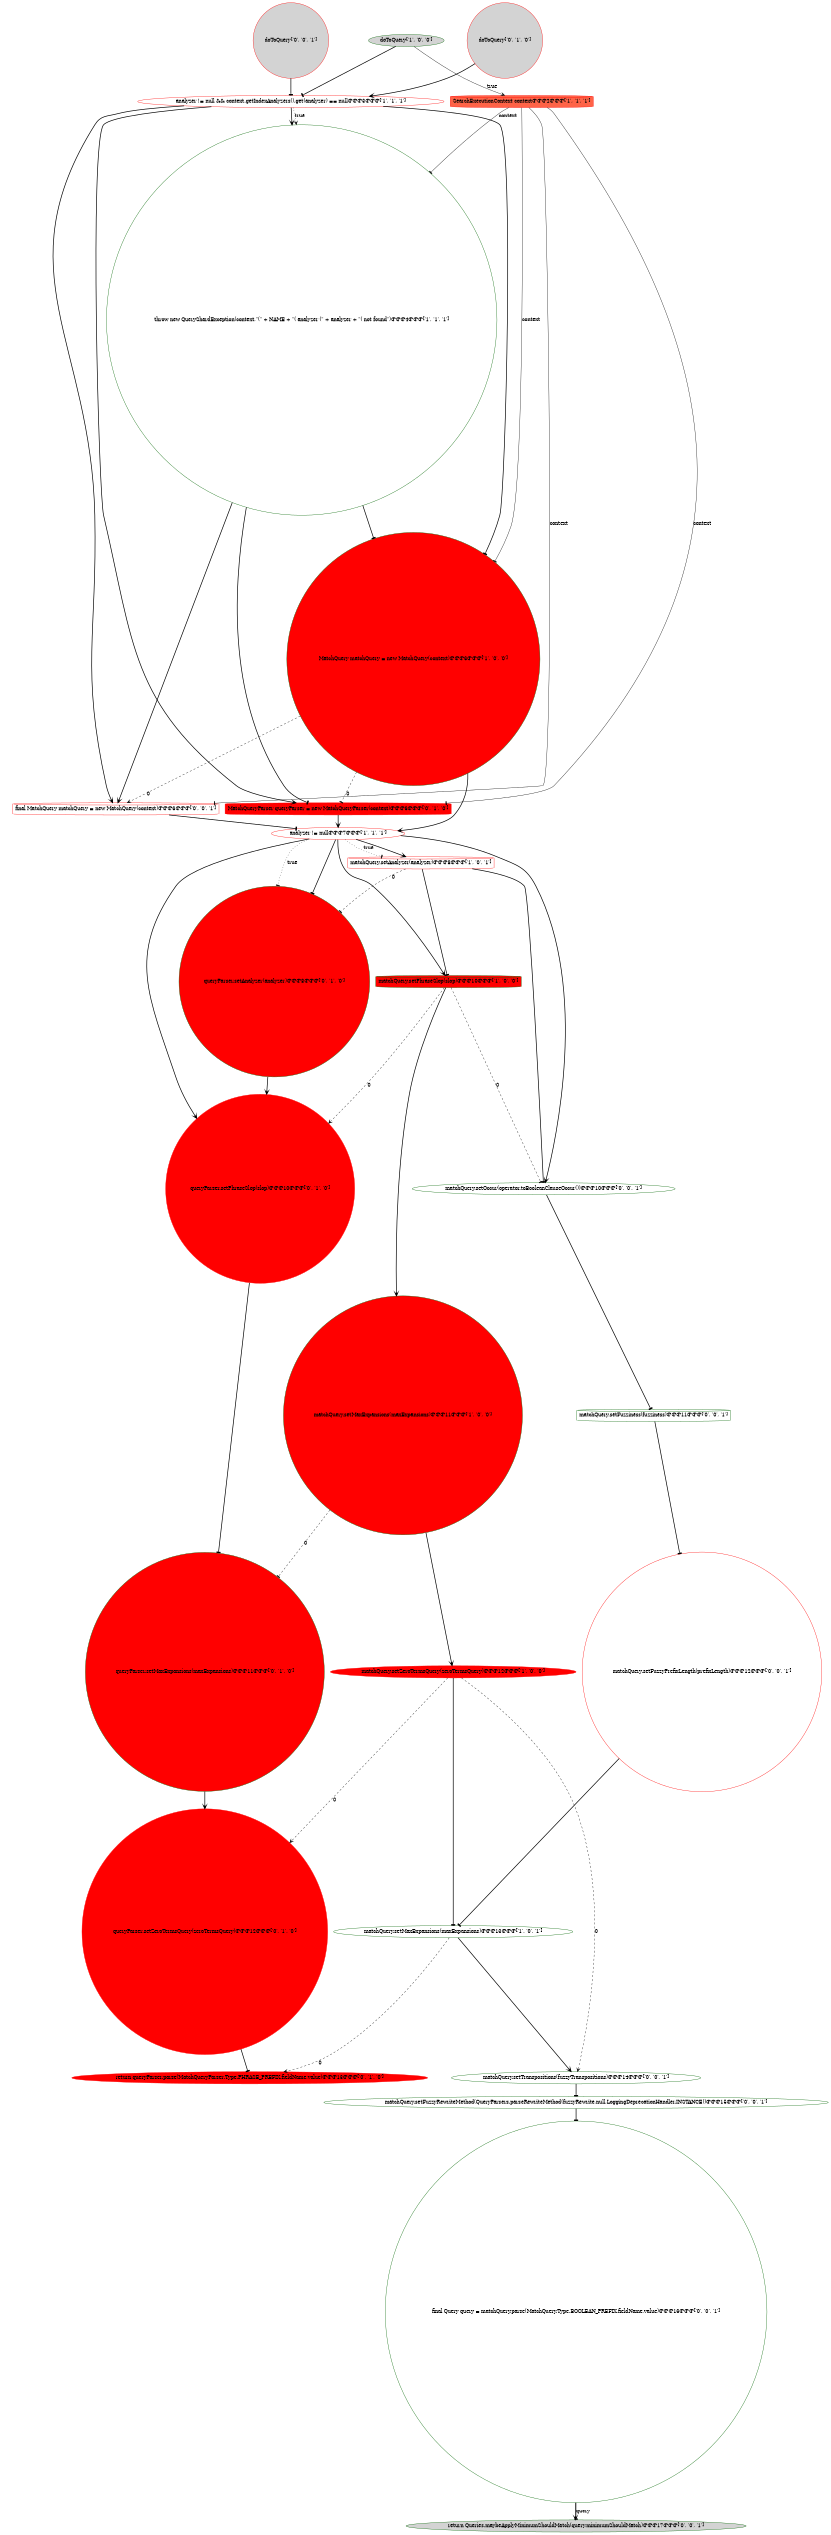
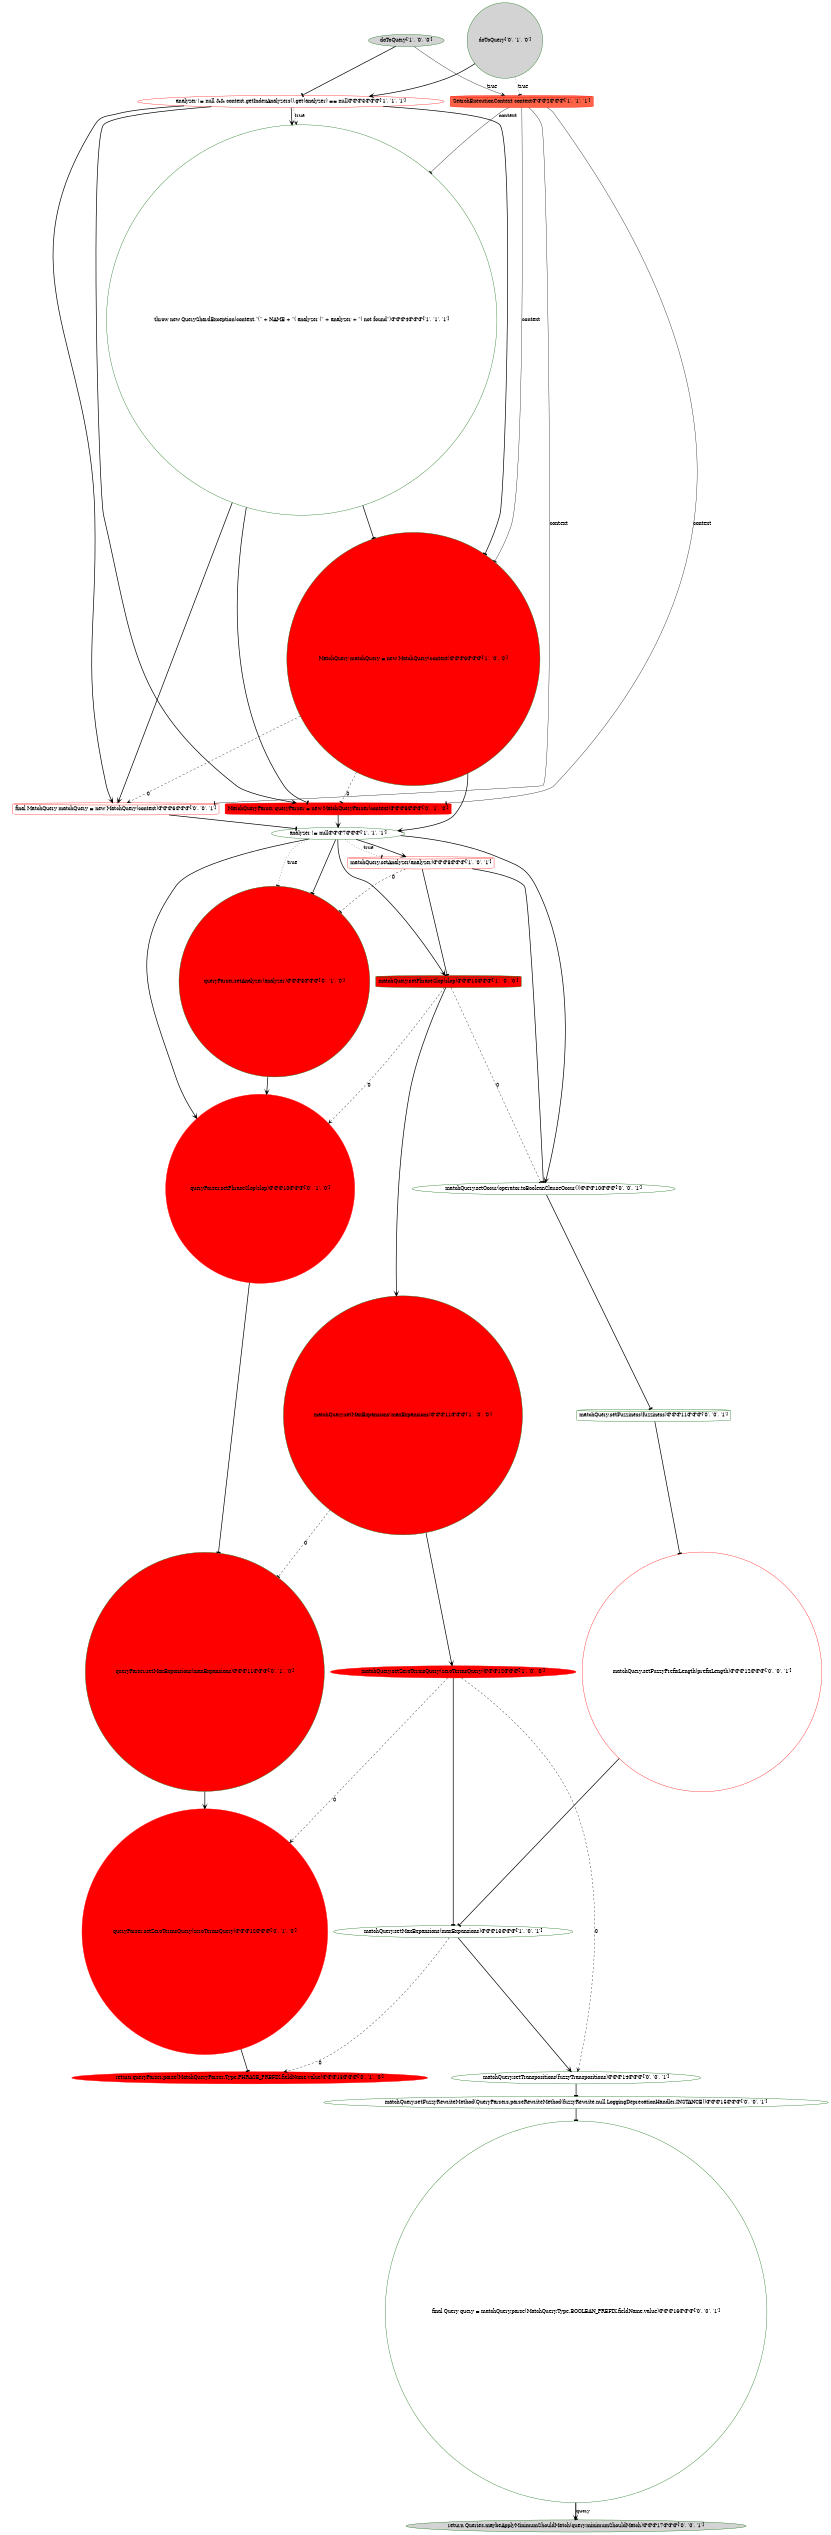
(291, 40) -> none
(505, 40) -> (505, 40)
none -> (517, 85)
(338, 834) -> (338, 834)
